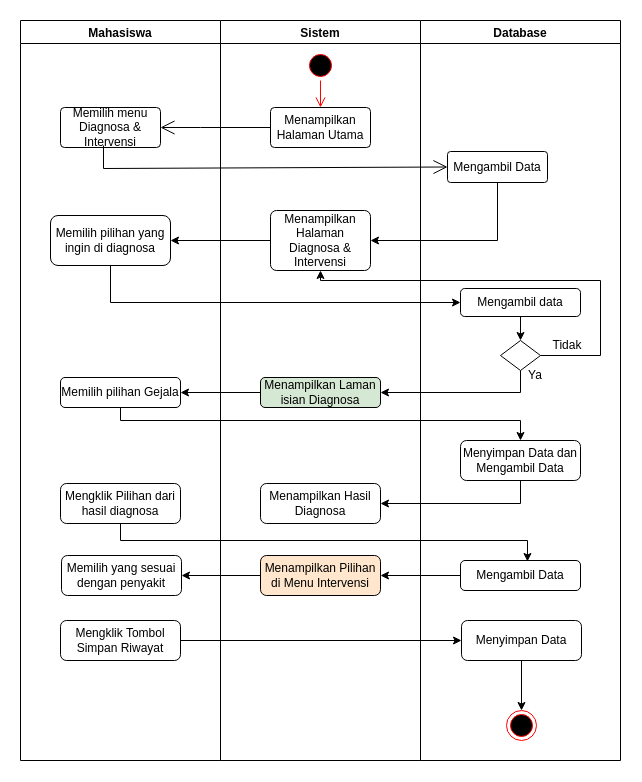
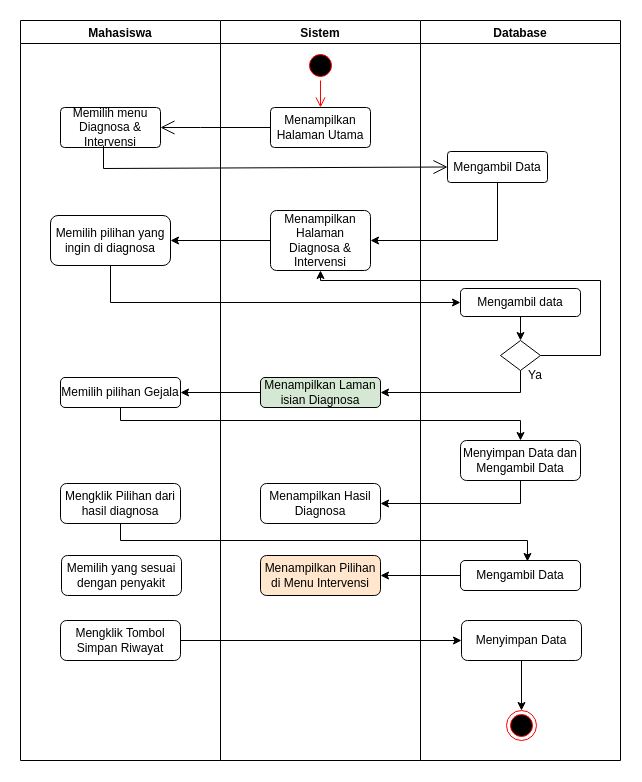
(568, 346) -> none
(224, 576) -> none
